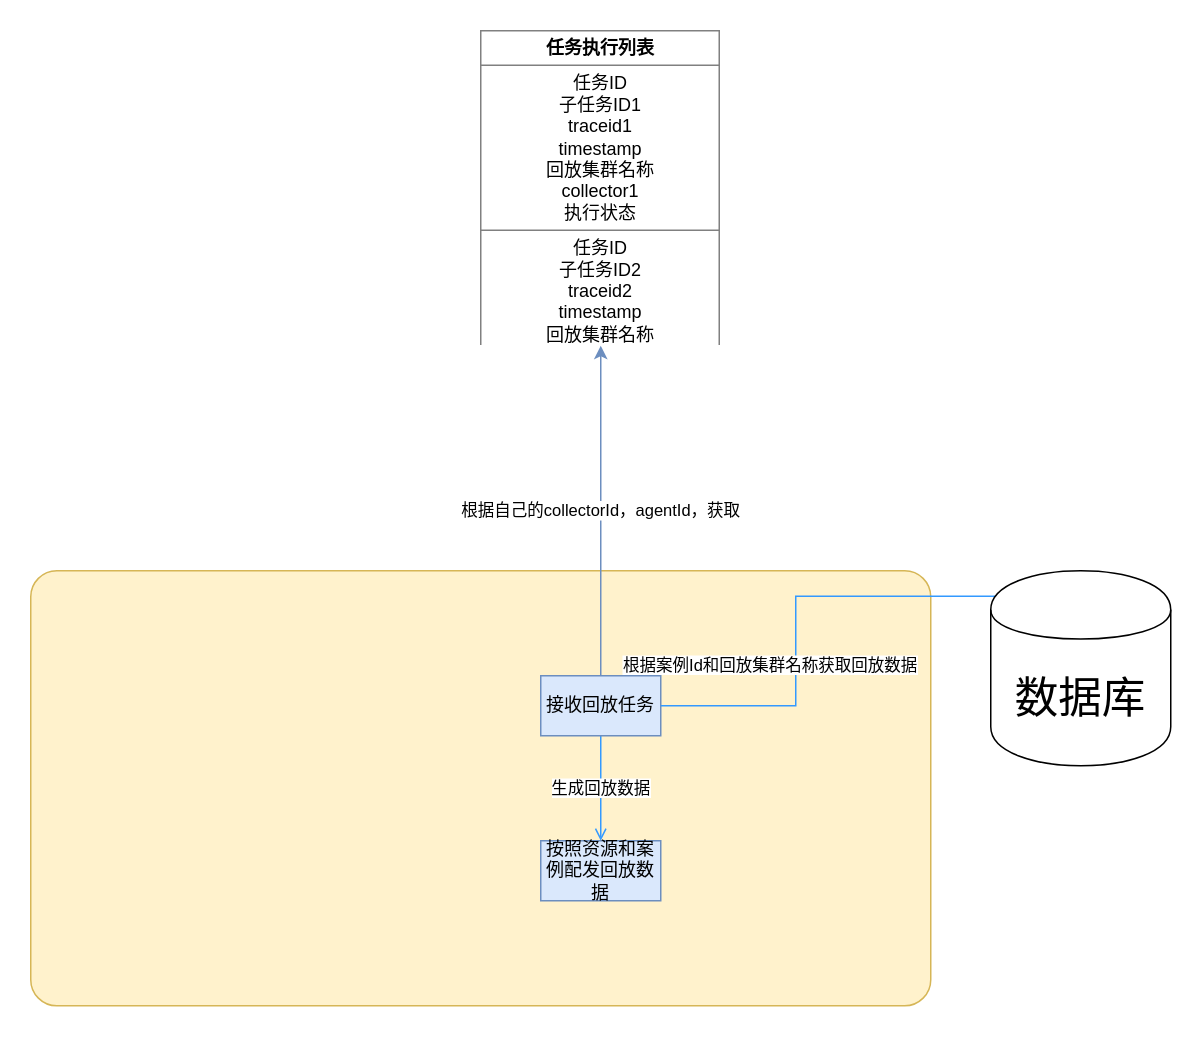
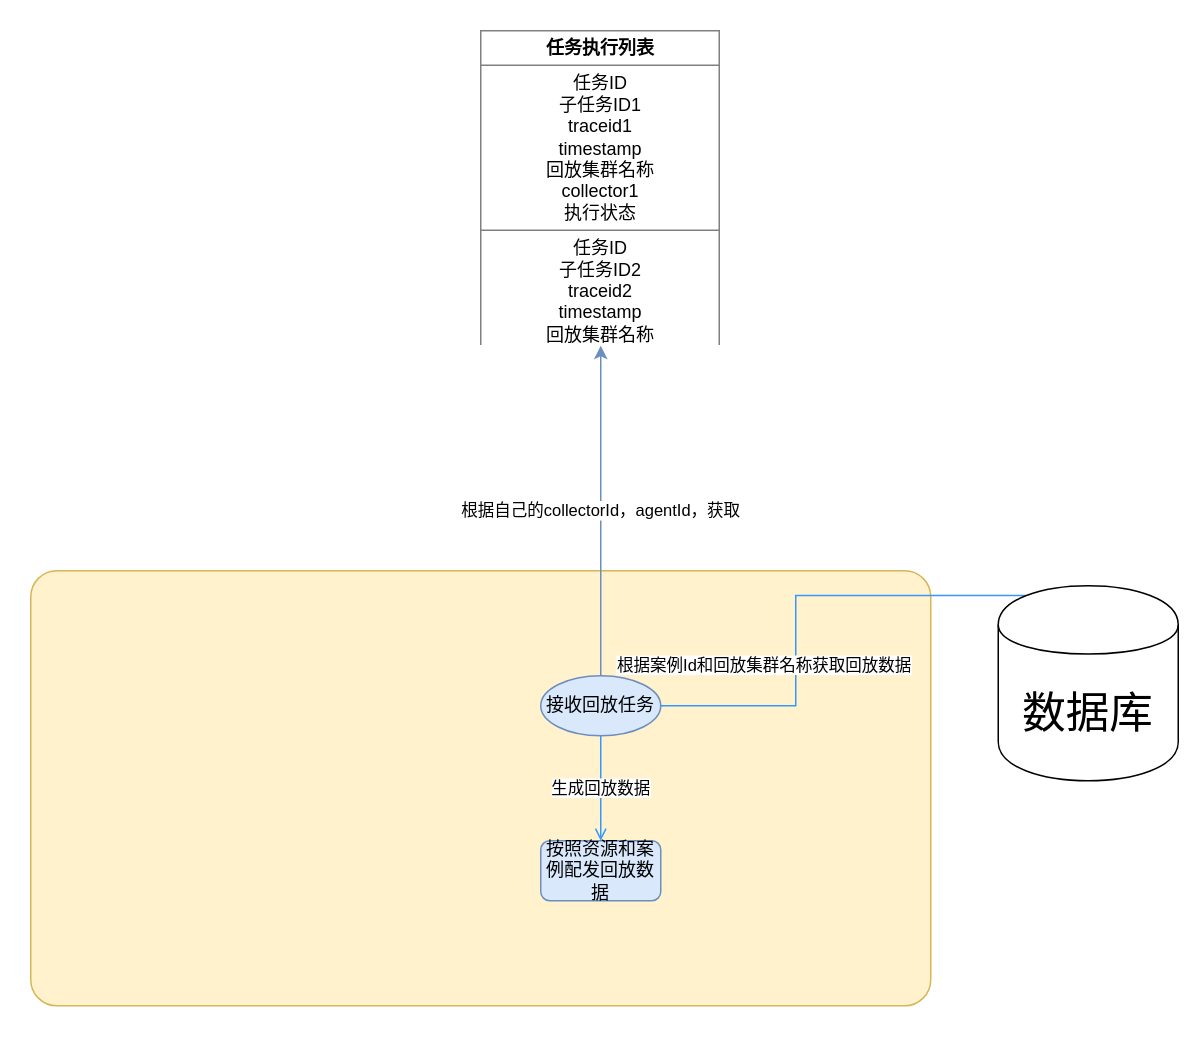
(1081, 668) -> (1088, 683)
(601, 706) -> (601, 706)
(601, 871) -> (601, 871)
